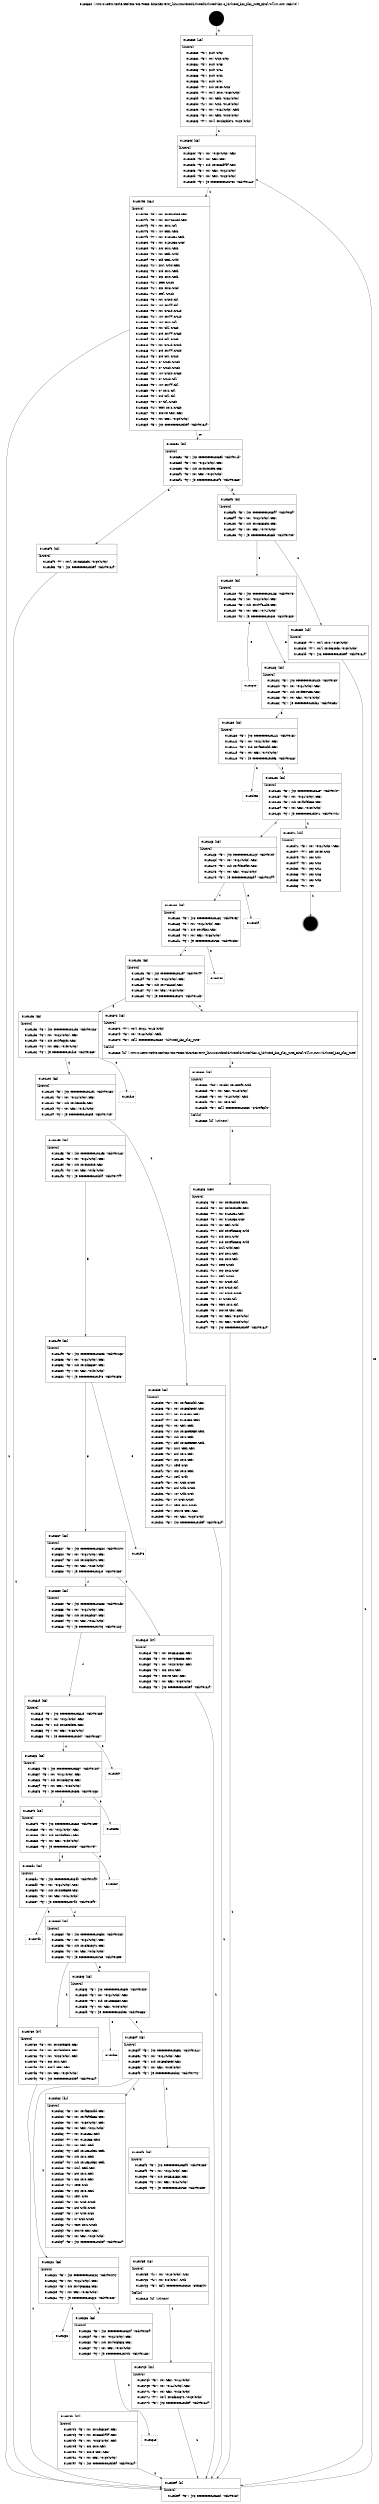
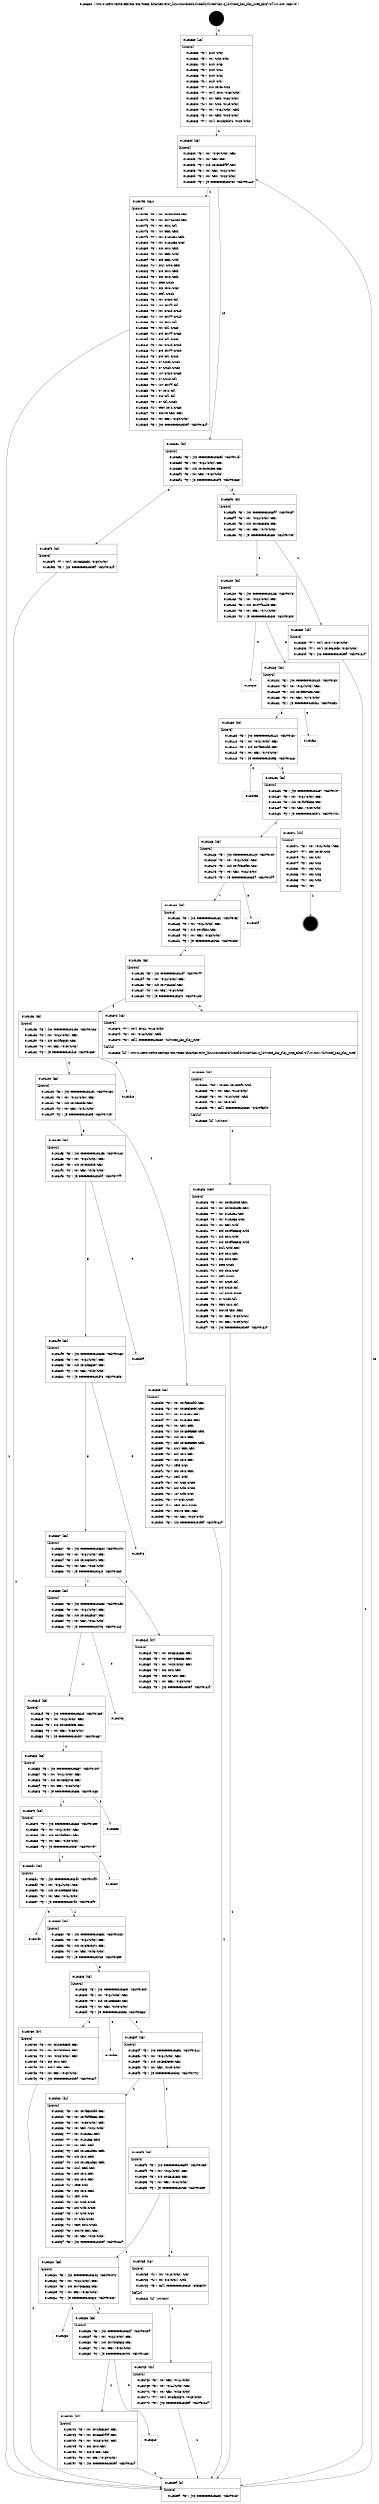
(197, 434) -> (220, 313)
(248, 652) -> (254, 650)
none -> (309, 741)
(254, 777) -> (250, 778)
(306, 823) -> none
(216, 979) -> none
(230, 1062) -> none
none -> (80, 1127)
none -> (137, 1359)
(87, 1582) -> (87, 1582)
none -> (117, 1719)
(114, 1774) -> none
(61, 1857) -> (61, 1857)
(59, 1993) -> (87, 2022)
(214, 2083) -> none
(35, 2128) -> (142, 2227)
none -> (169, 2224)
(32, 2309) -> (32, 2309)
none -> (106, 2385)
